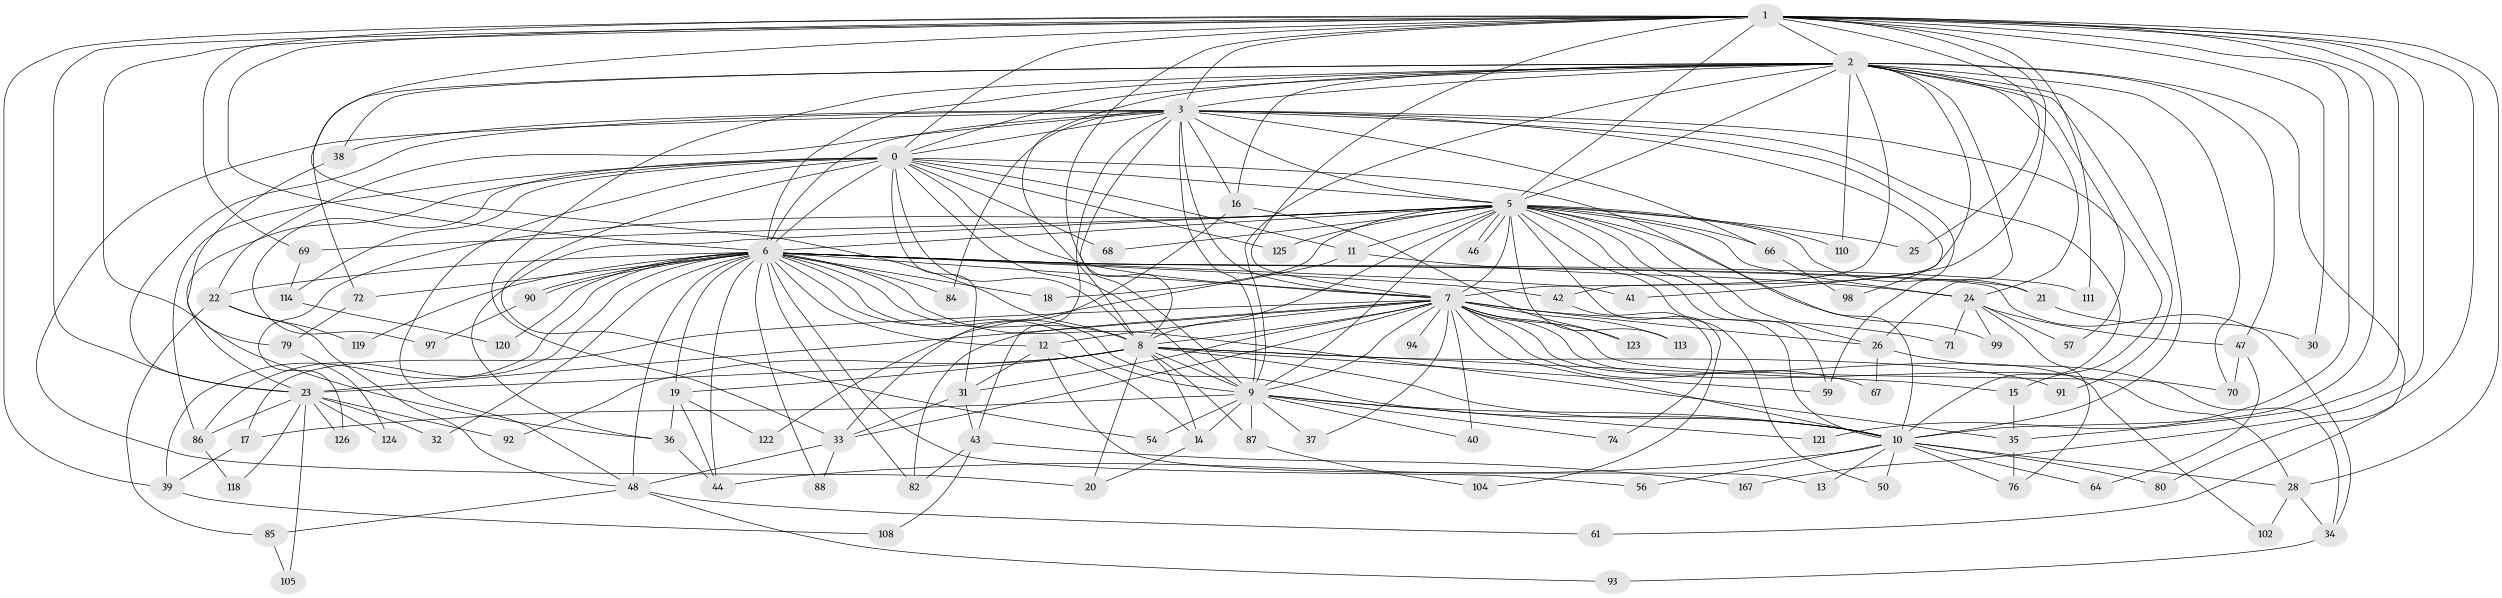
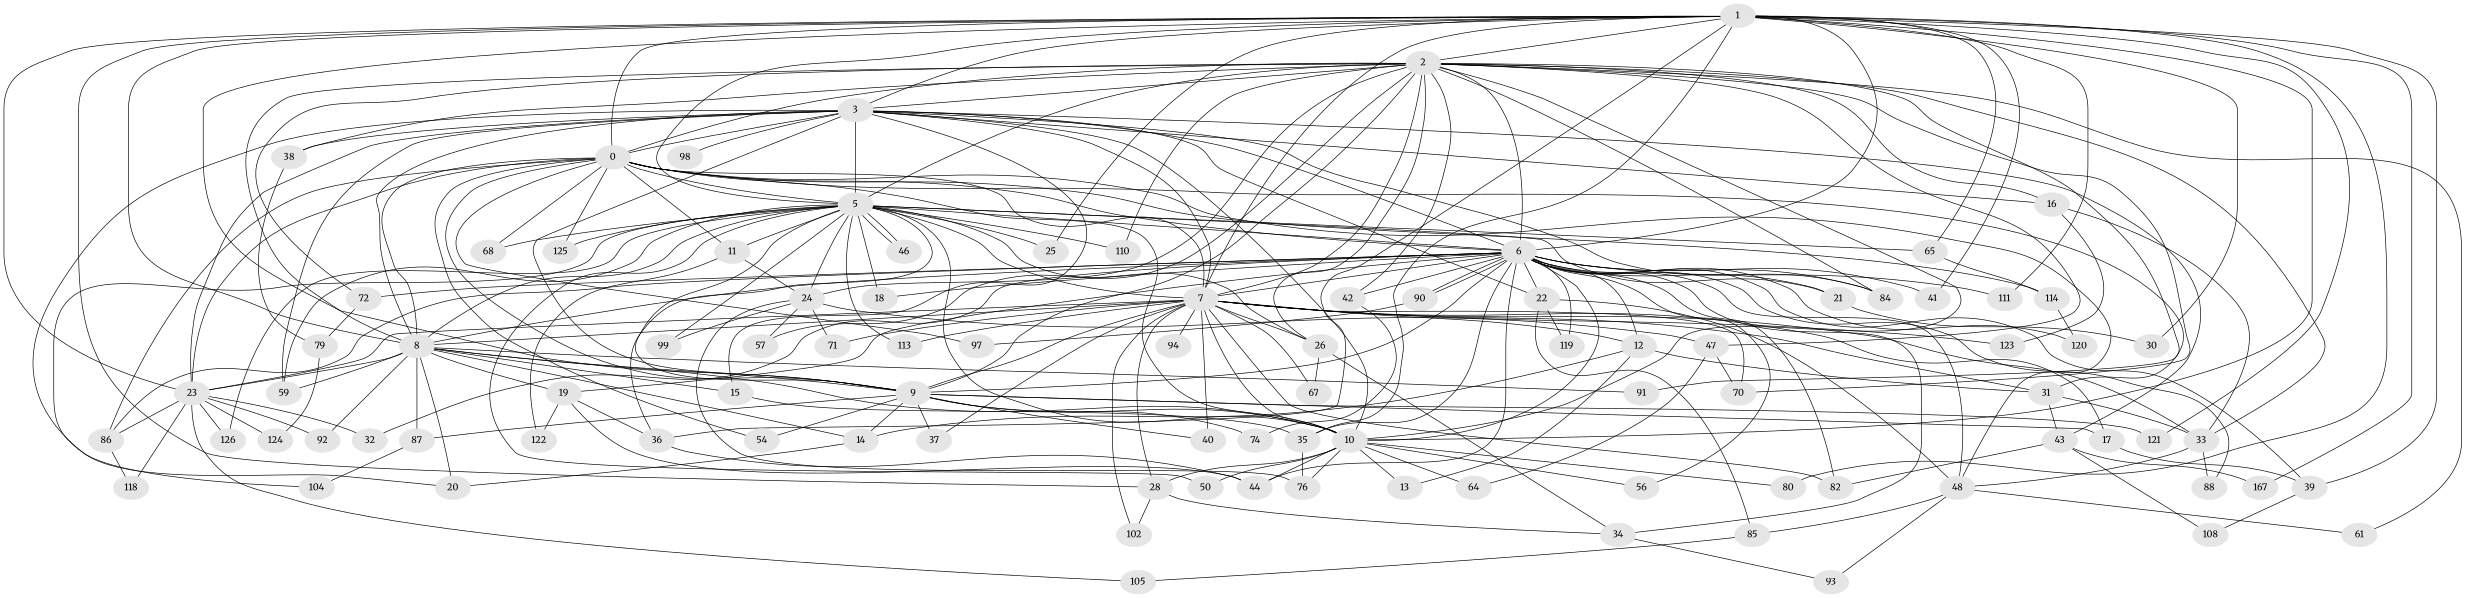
none -> (1648, 167)
(304, 252) -> (1930, 252)
(1770, 252) -> none
